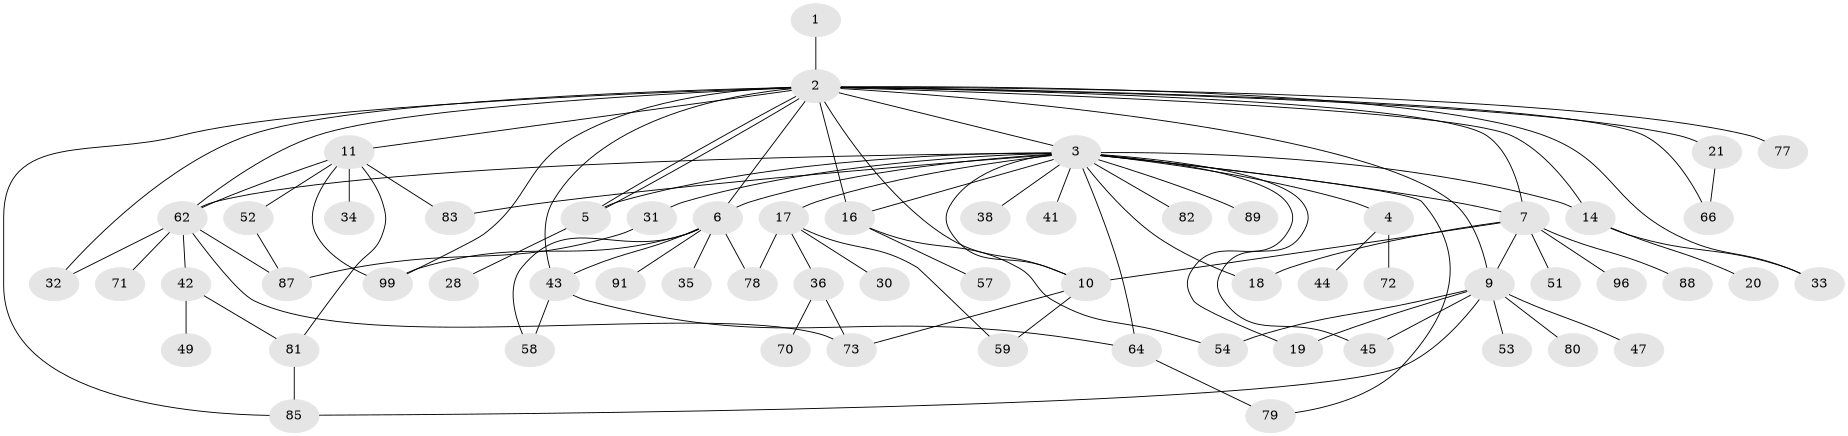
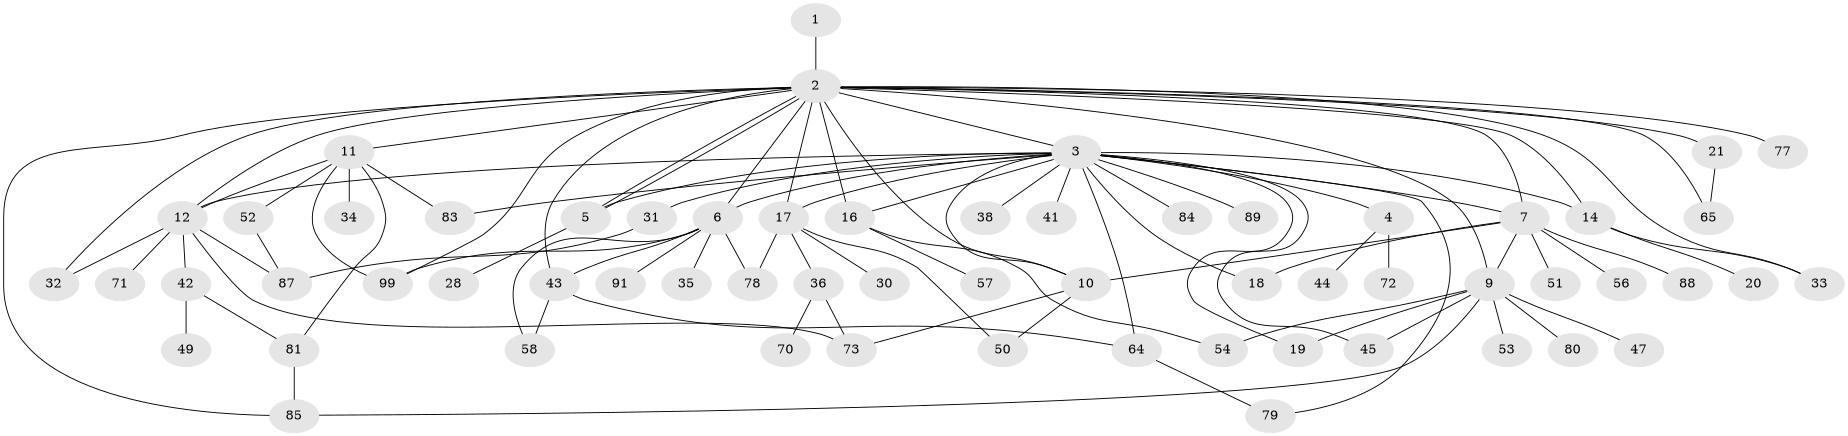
none -> (800, 150)
(182, 218) -> (182, 218)
(1187, 218) -> (1187, 218)
(1709, 218) -> (1709, 218)
(1622, 284) -> (1622, 284)
(1003, 350) -> (1003, 350)
